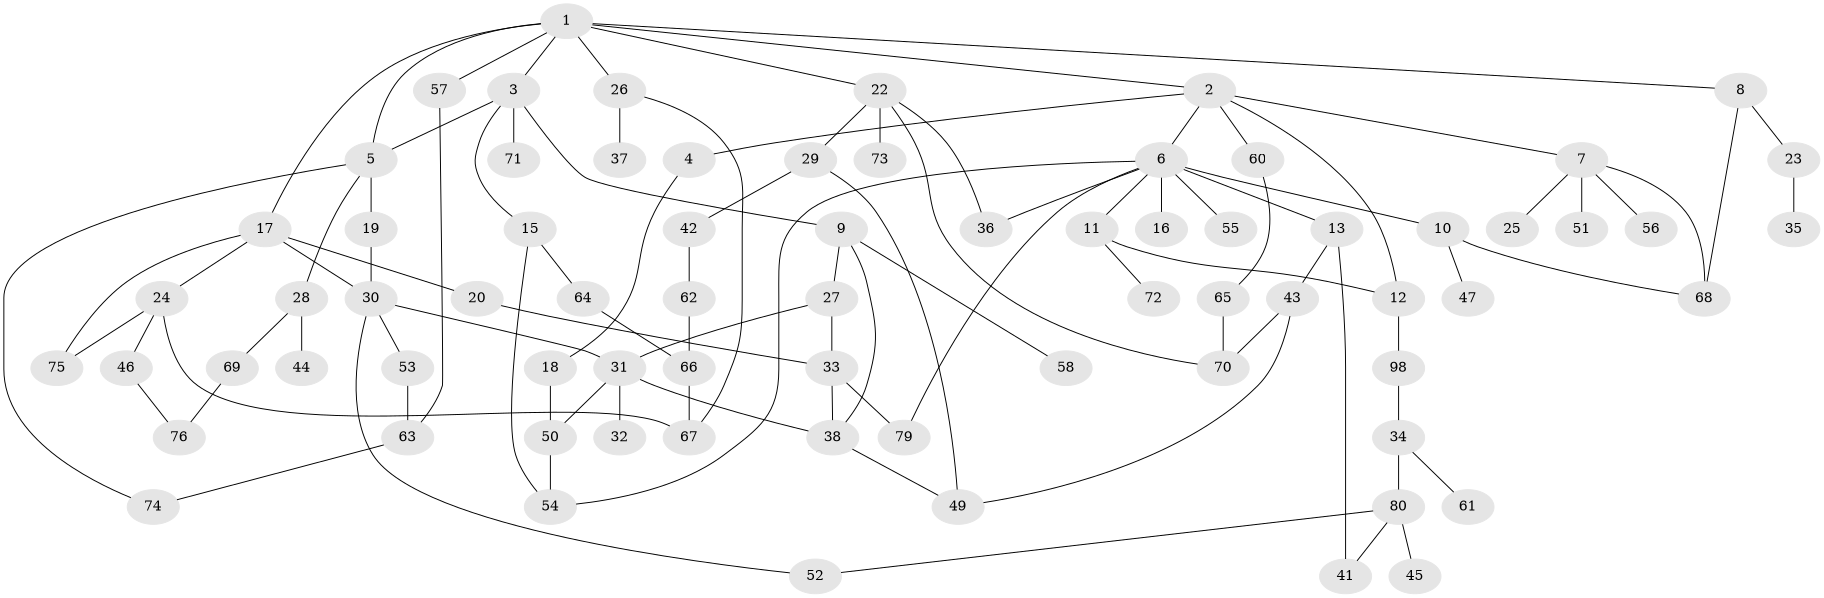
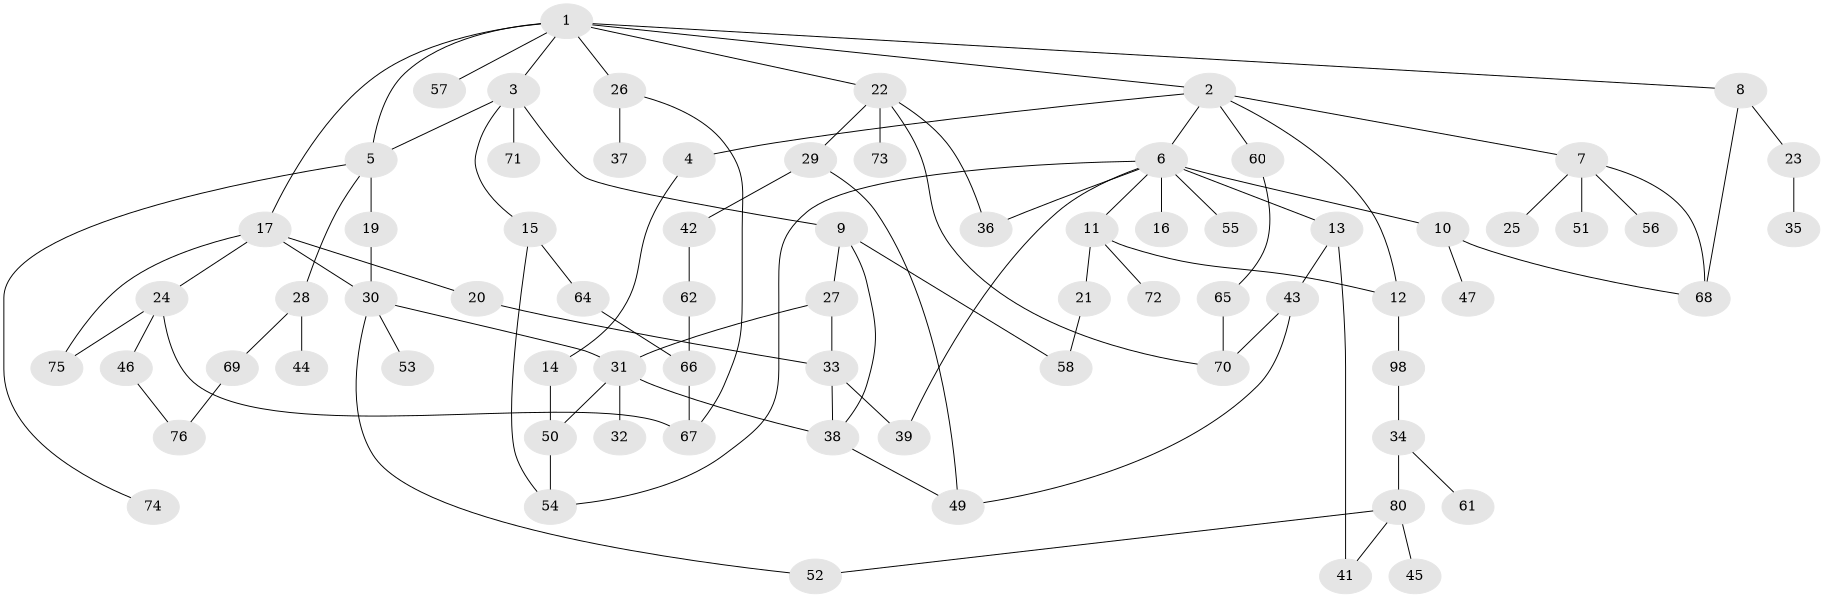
none -> (1084, 299)
(550, 368) -> (550, 368)
(408, 438) -> none
(904, 438) -> (904, 438)
